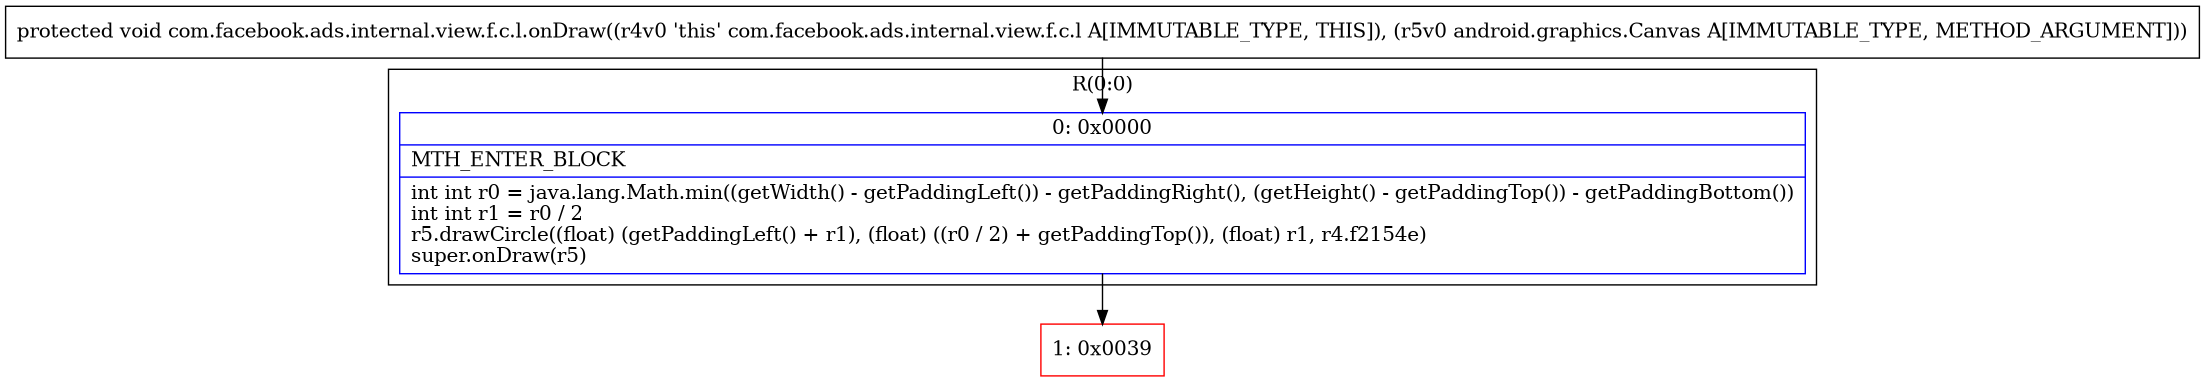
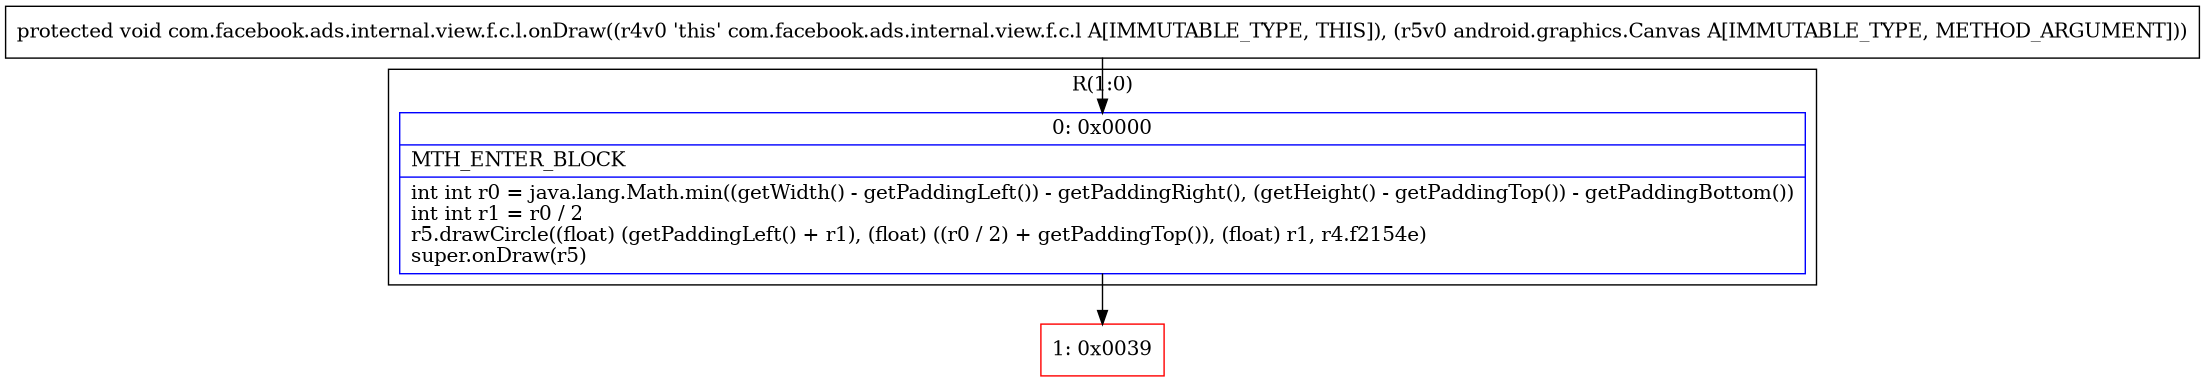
(1102, 85) -> (1102, 85)
